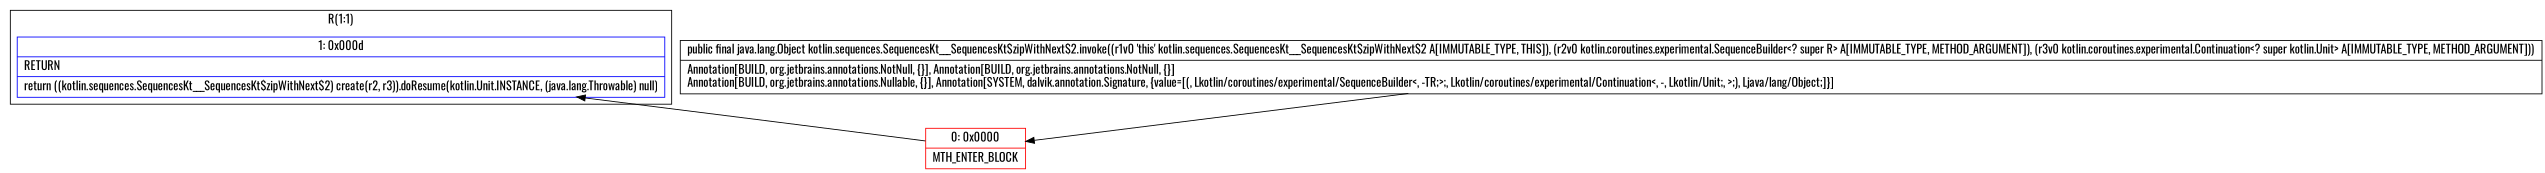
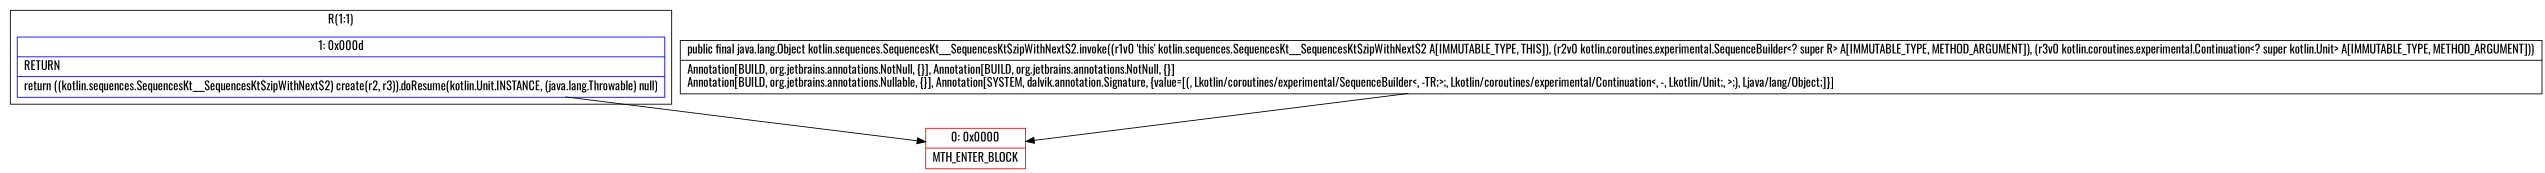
(755, 119) -> (741, 119)
